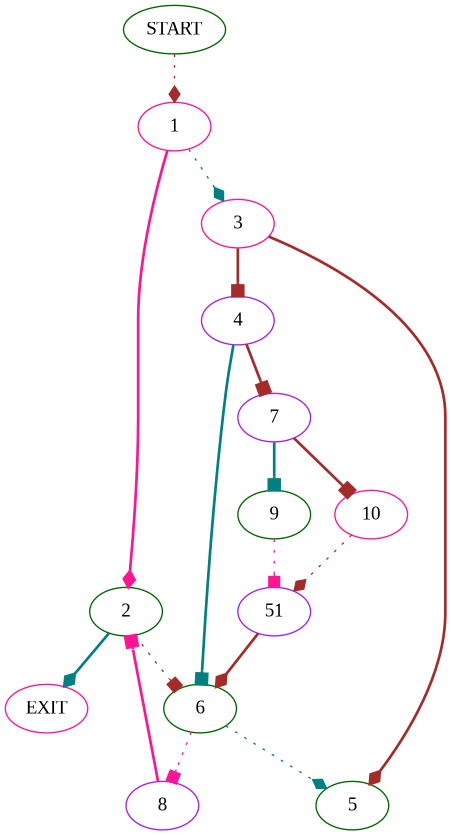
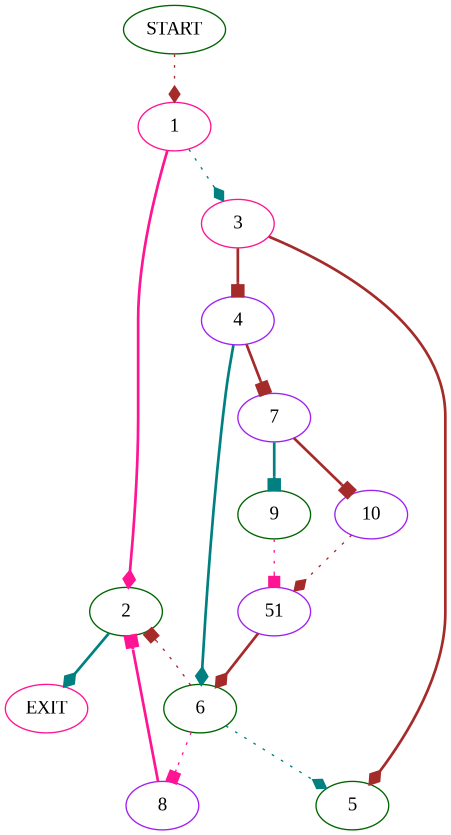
(214, 508) -> (214, 508)
(371, 515) -> (371, 515)
(152, 657) -> (174, 663)
